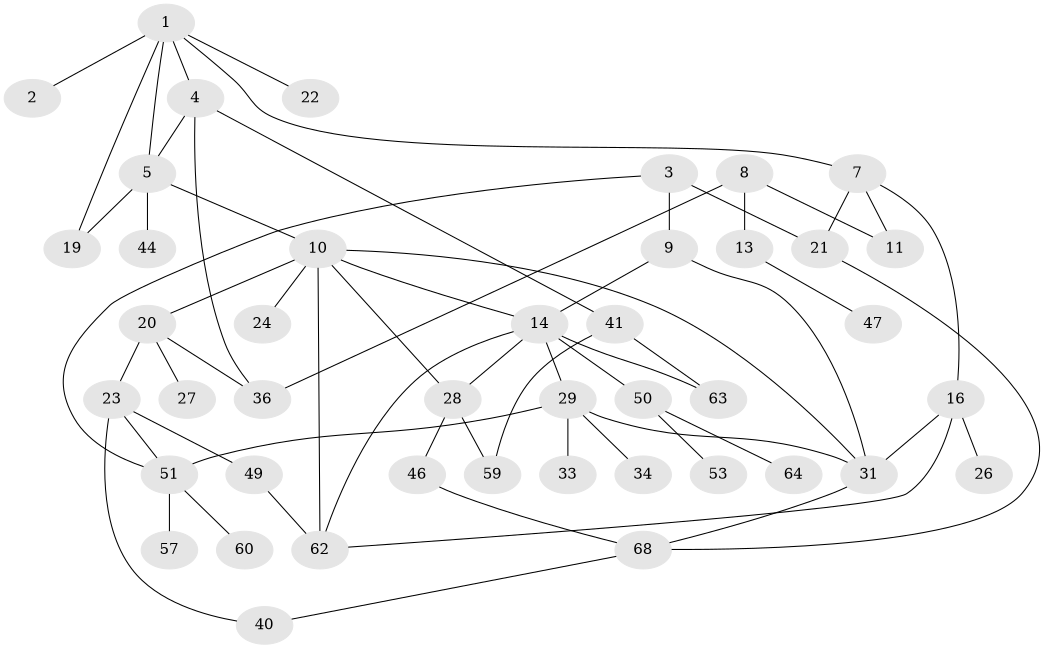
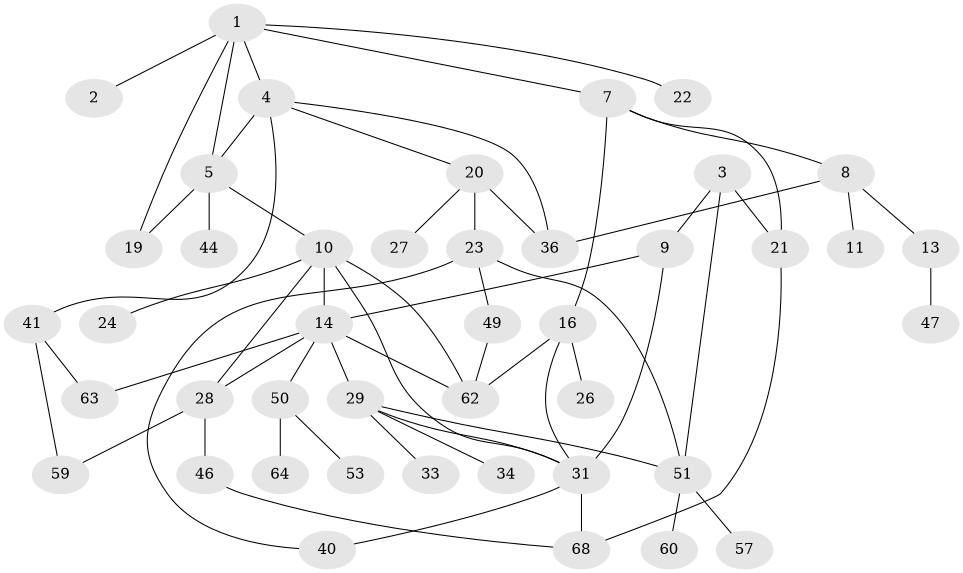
(876, 211) -> (720, 137)
(233, 287) -> (371, 136)
(454, 588) -> (458, 520)
